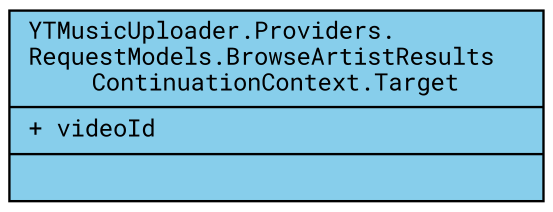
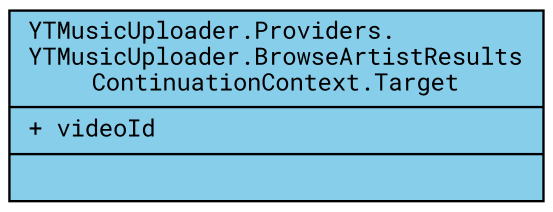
(262, 58) -> (276, 58)
